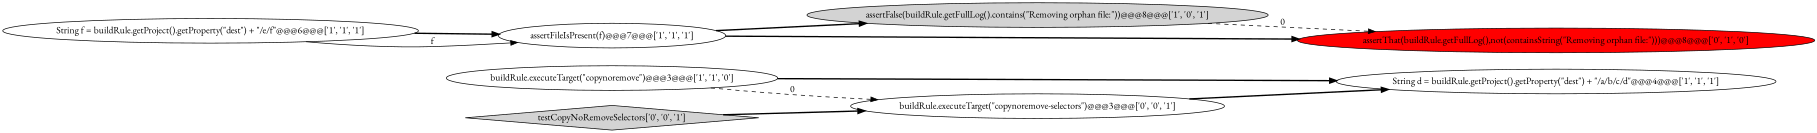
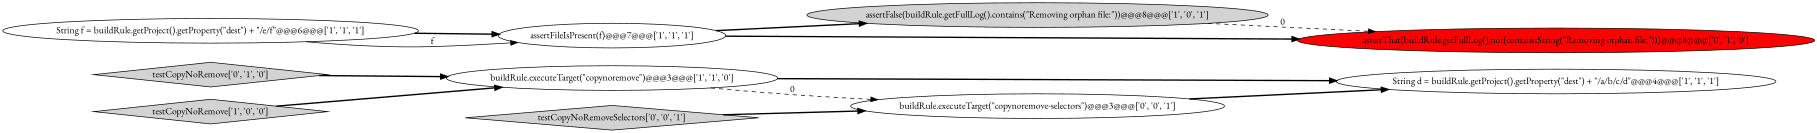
none -> (211, 75)
none -> (211, 112)
